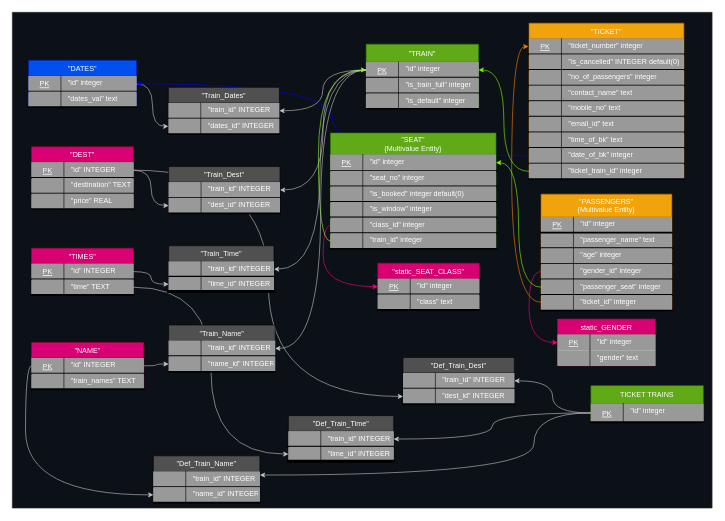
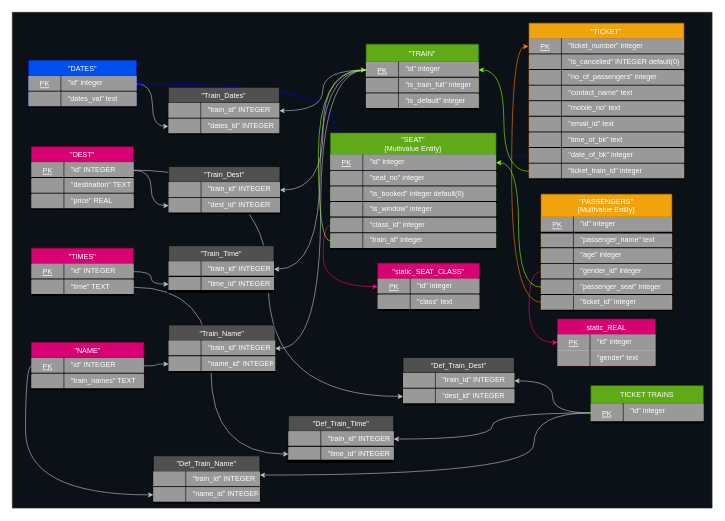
(606, 327) -> (606, 327)
